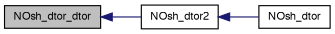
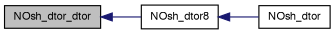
(180, 17) -> (180, 17)
